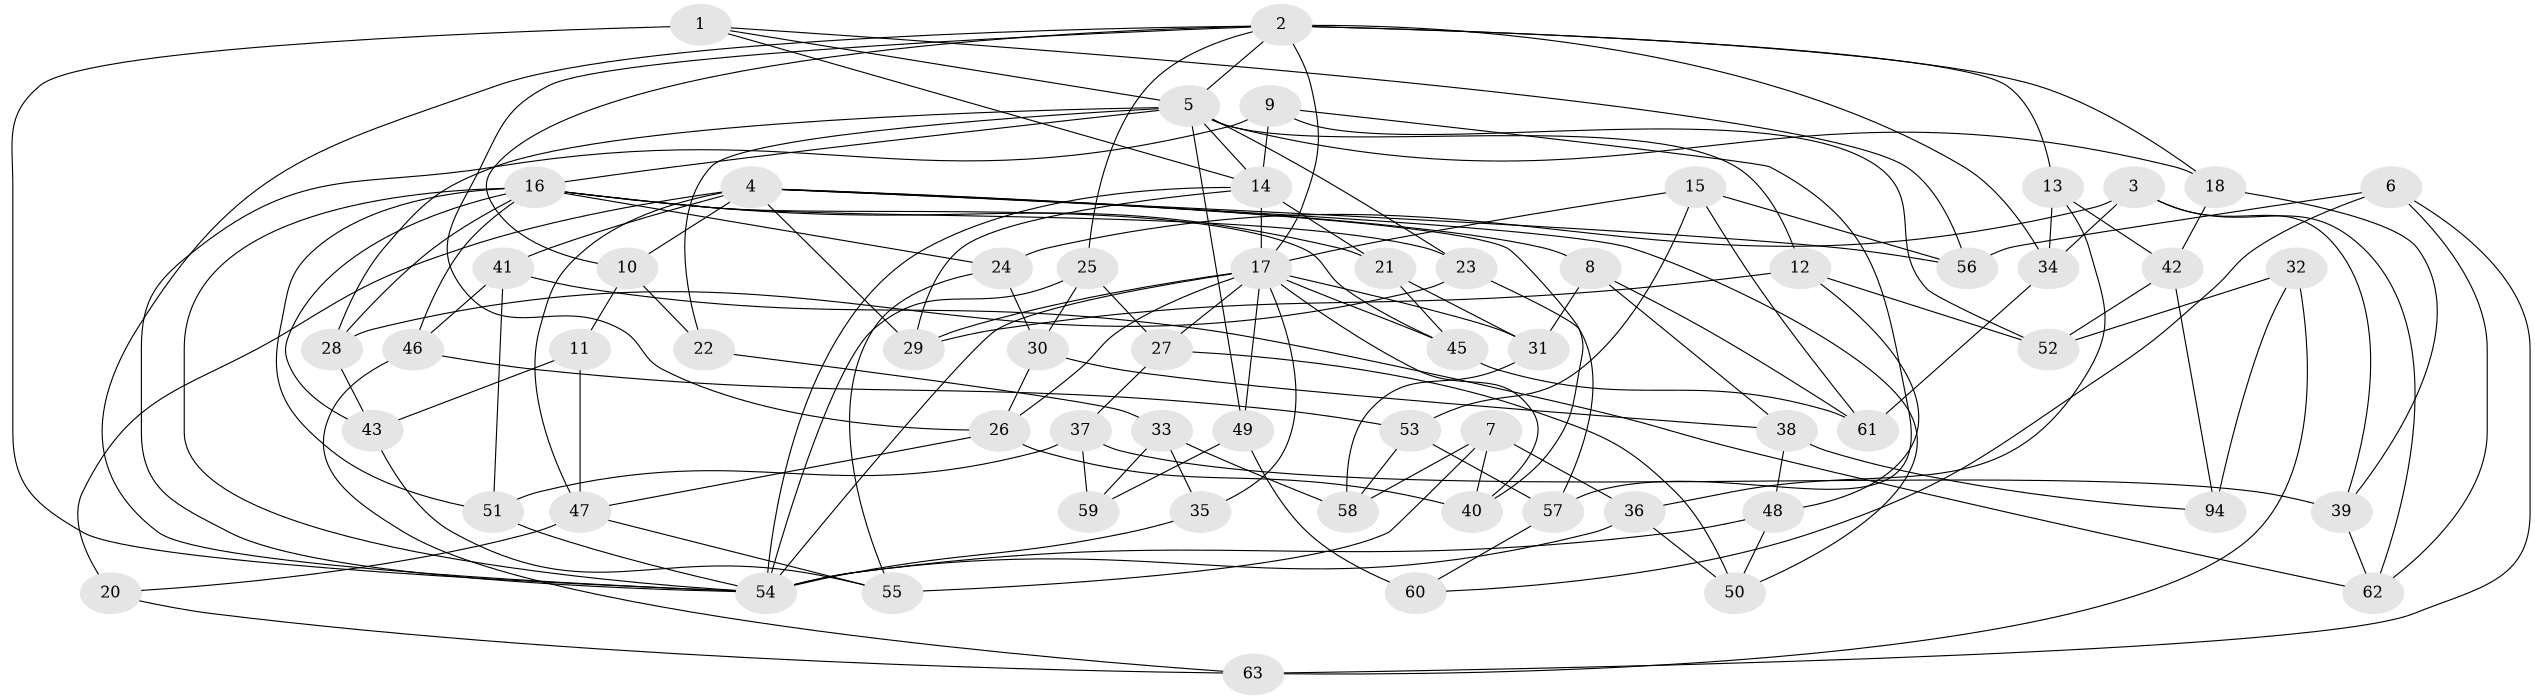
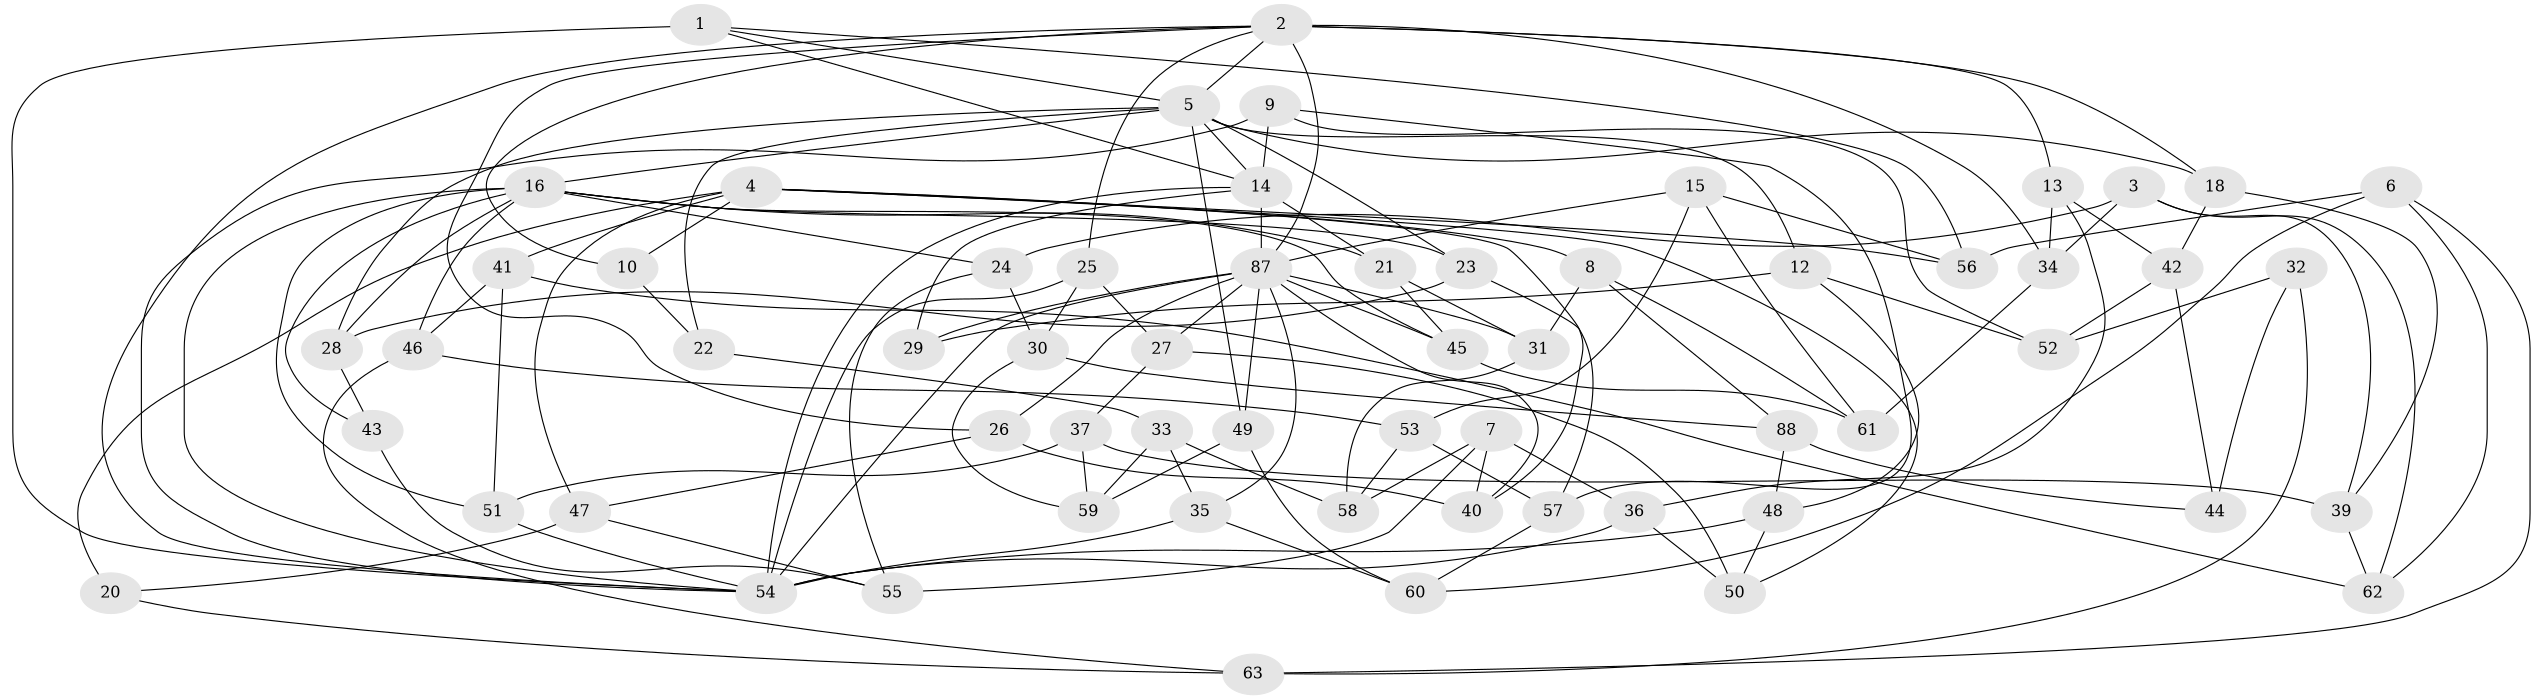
(833, 268) -> none
(1261, 268) -> (1261, 268)
(580, 350) -> none
(1021, 386) -> (959, 451)
(1787, 431) -> (1787, 431)
(2215, 512) -> (2215, 512)
none -> (1324, 559)
